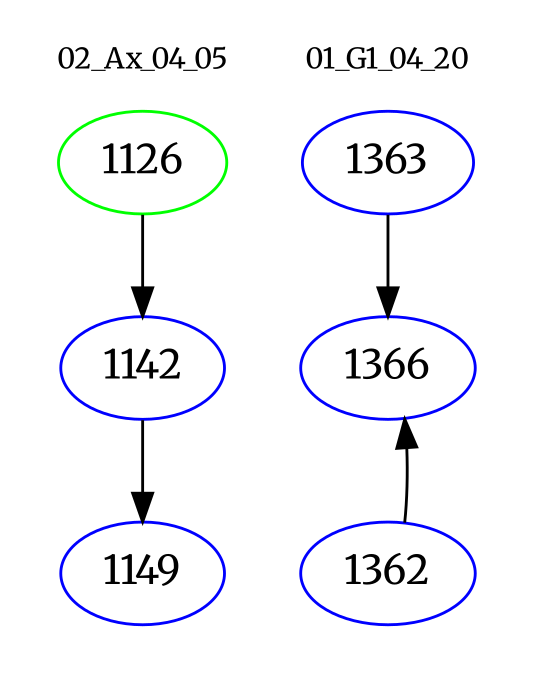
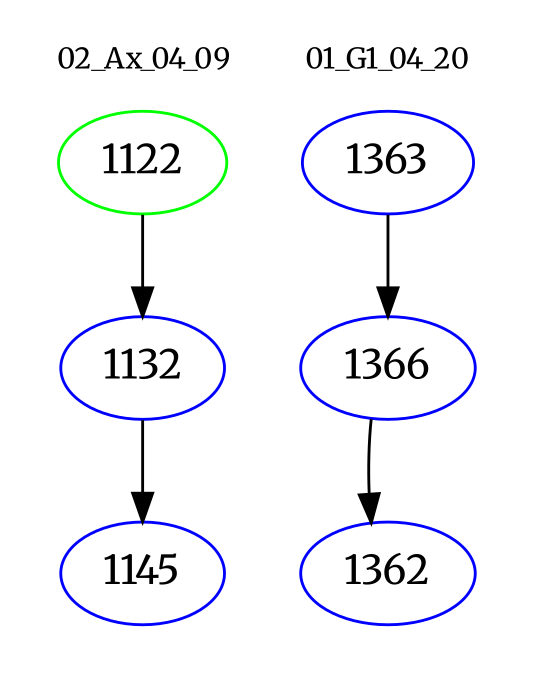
(144, 61) -> (144, 61)
(143, 163) -> (143, 163)
(143, 368) -> (143, 368)
(407, 486) -> (369, 456)
(143, 573) -> (143, 573)
